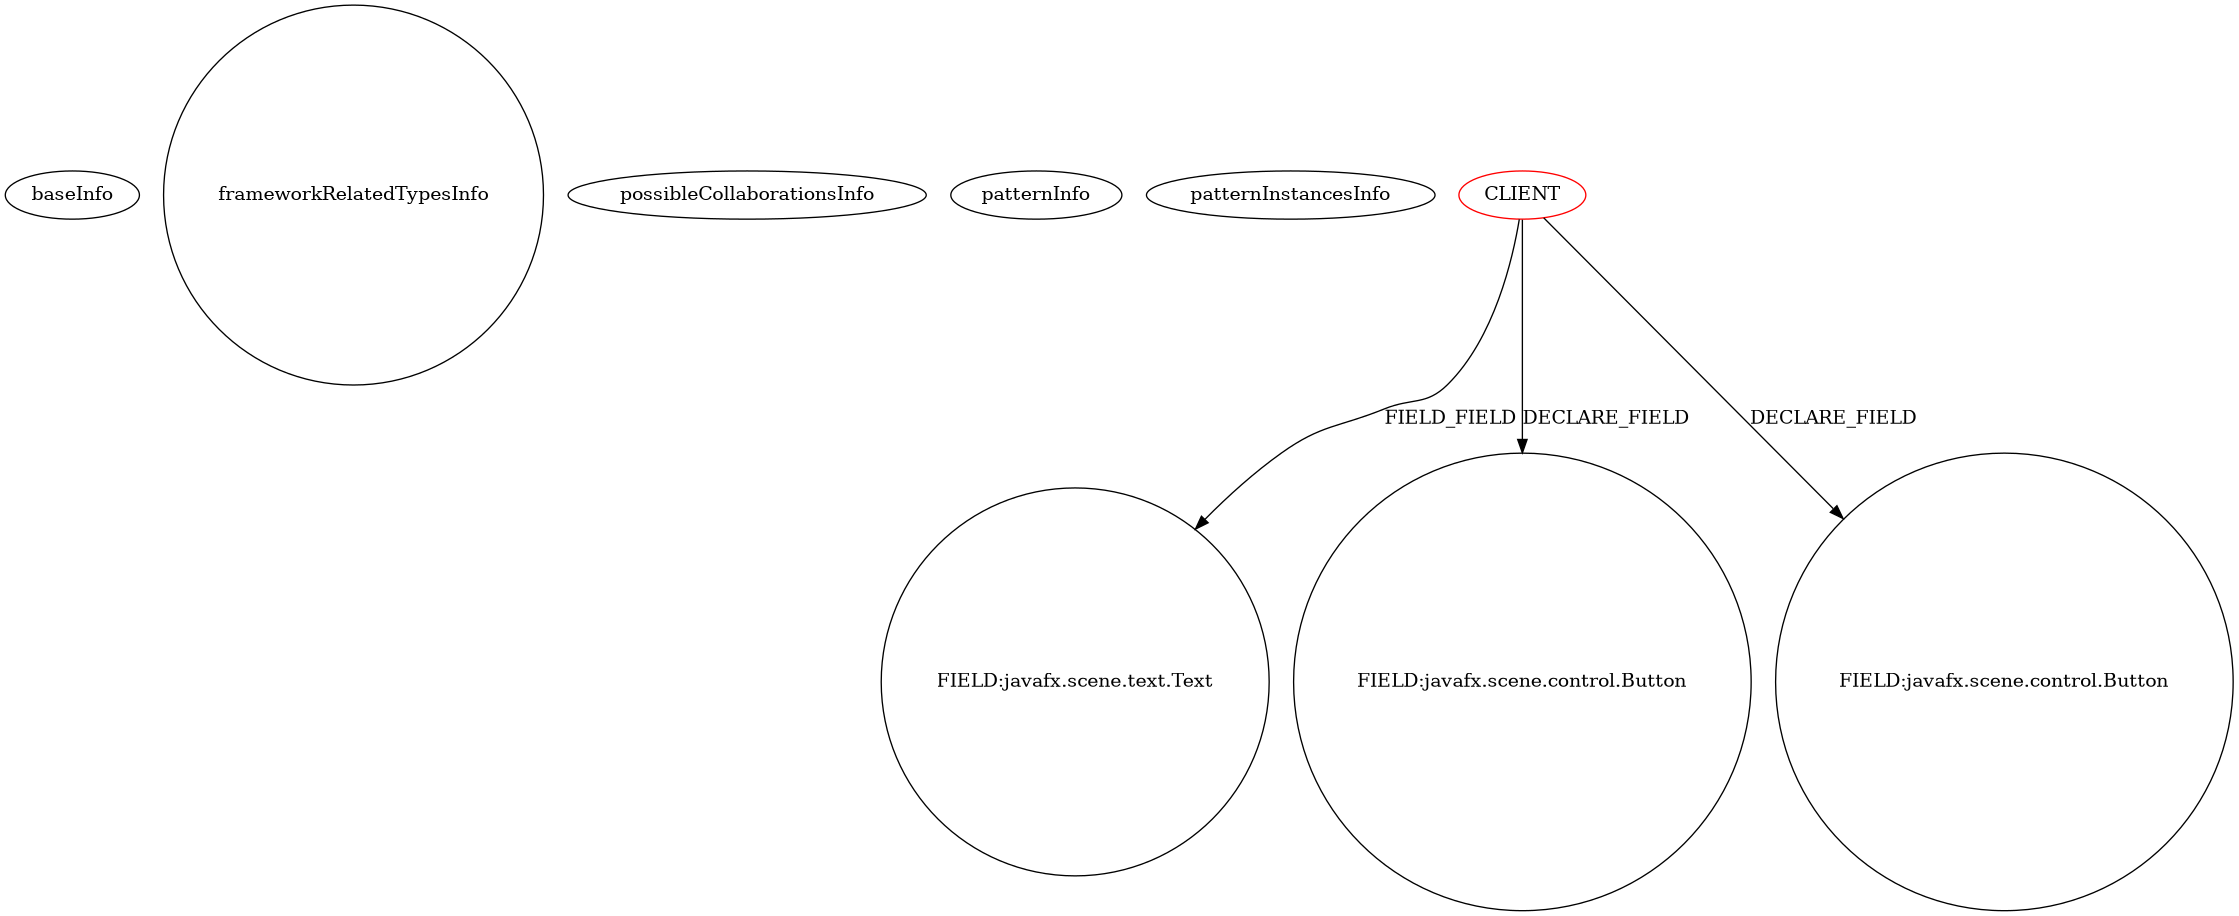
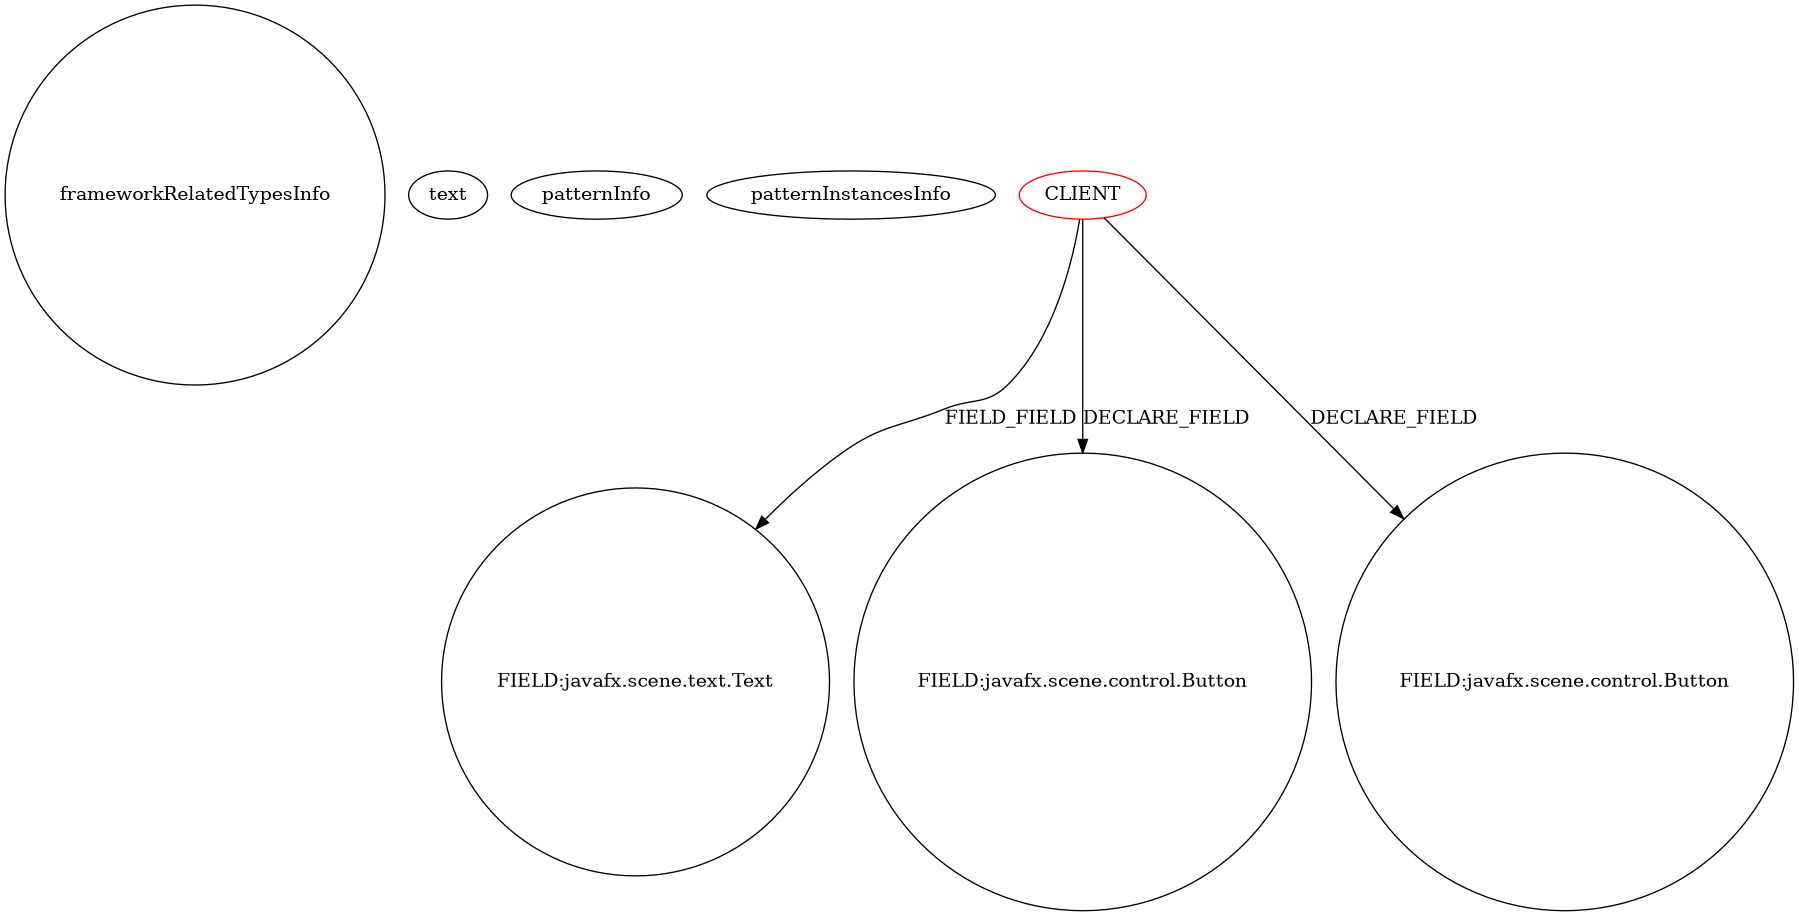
(72, 195) -> none
(747, 195) -> (448, 195)
